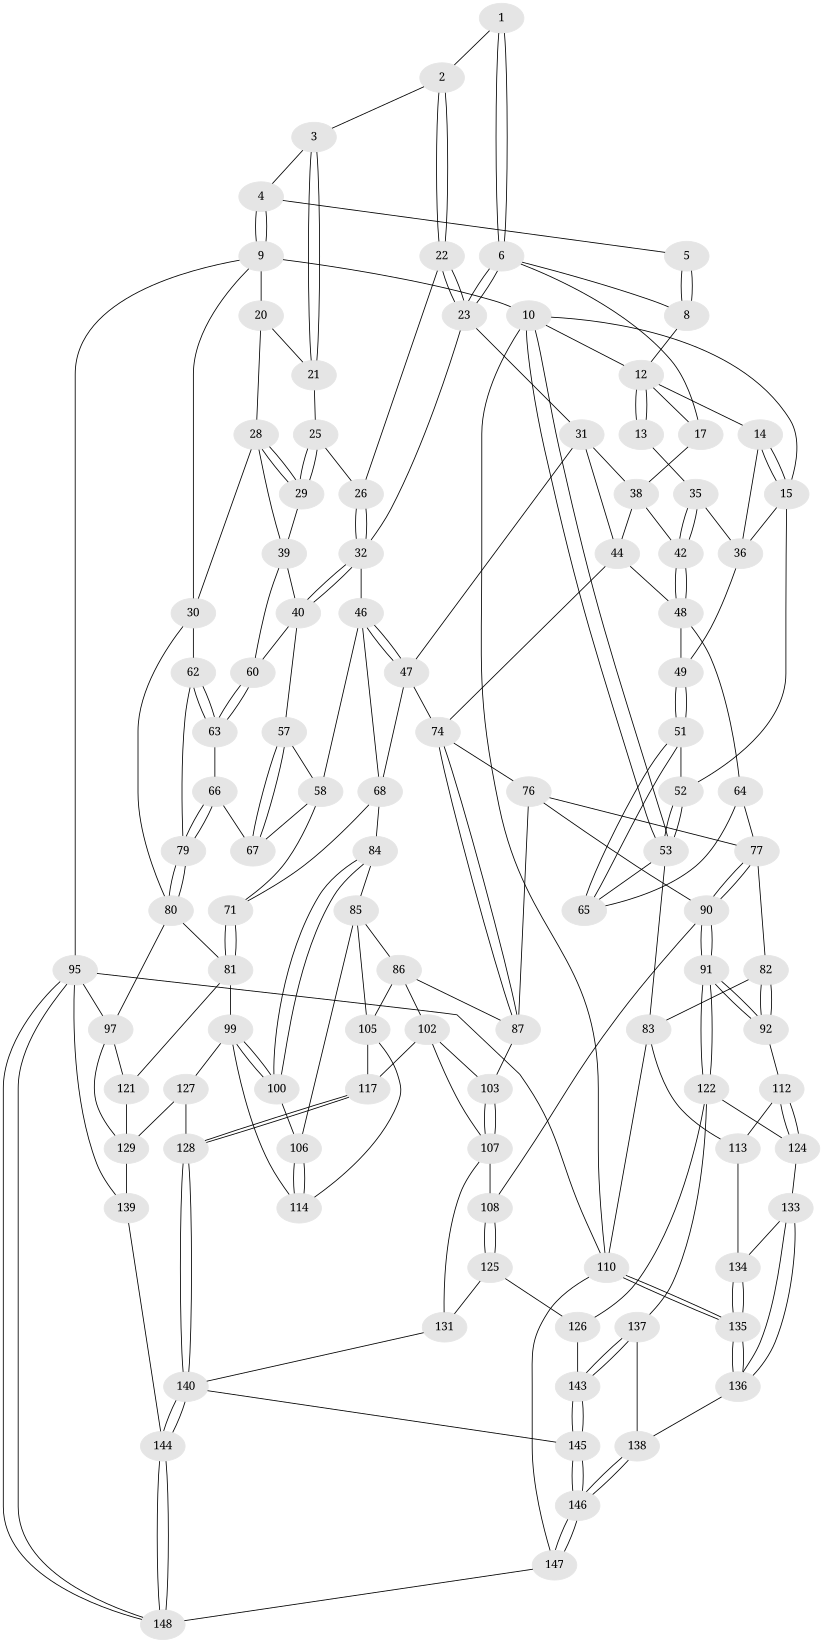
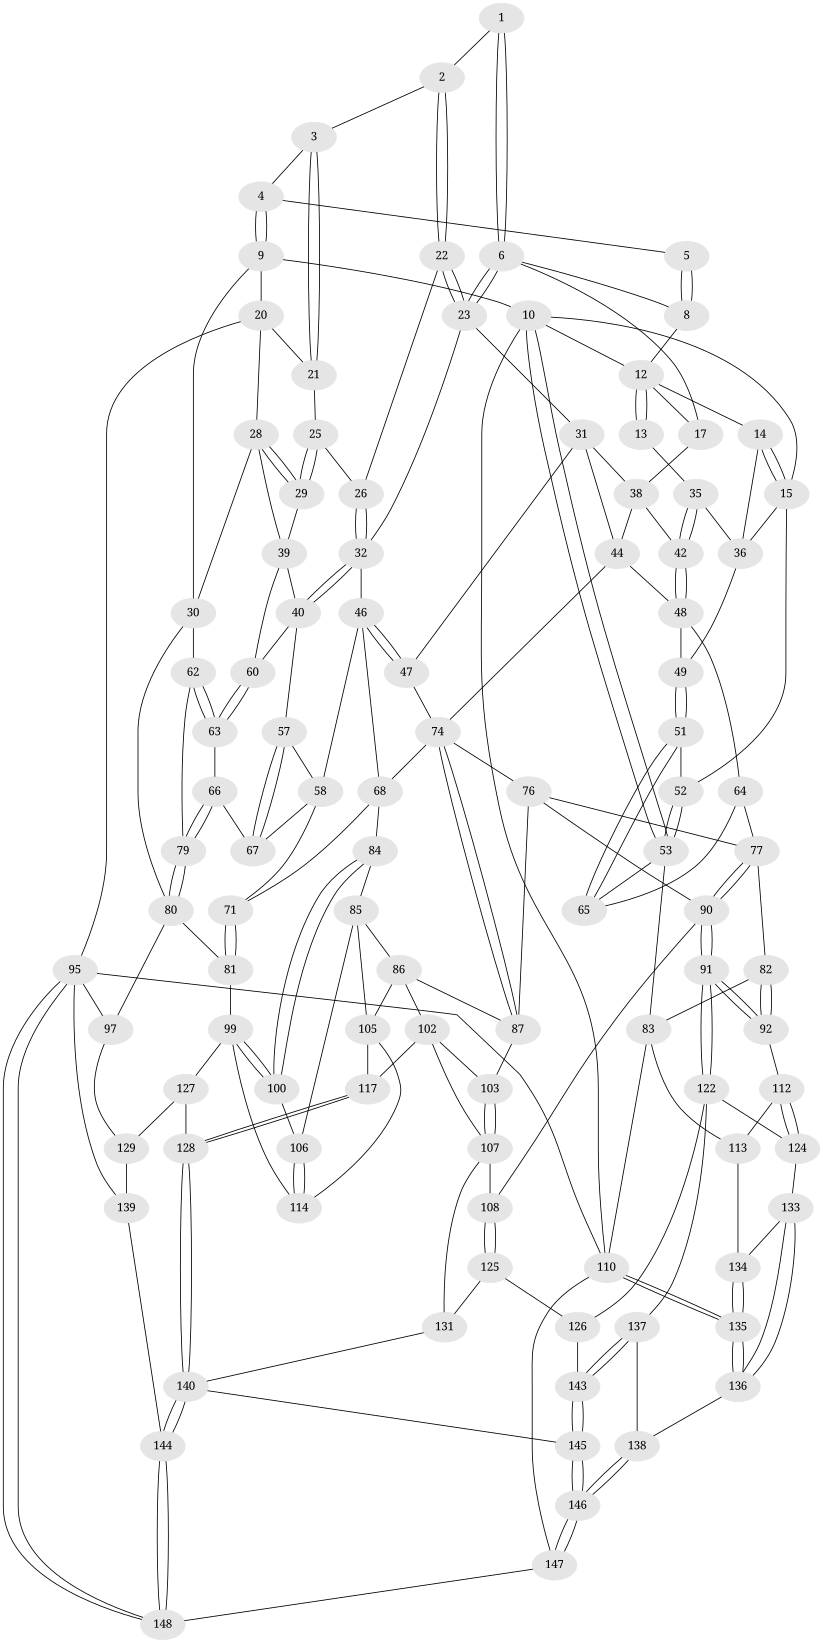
(75, 557) -> (107, 603)
(393, 732) -> (409, 762)
(126, 1089) -> none
